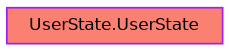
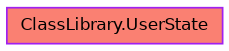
(115, 26) -> (115, 26)
